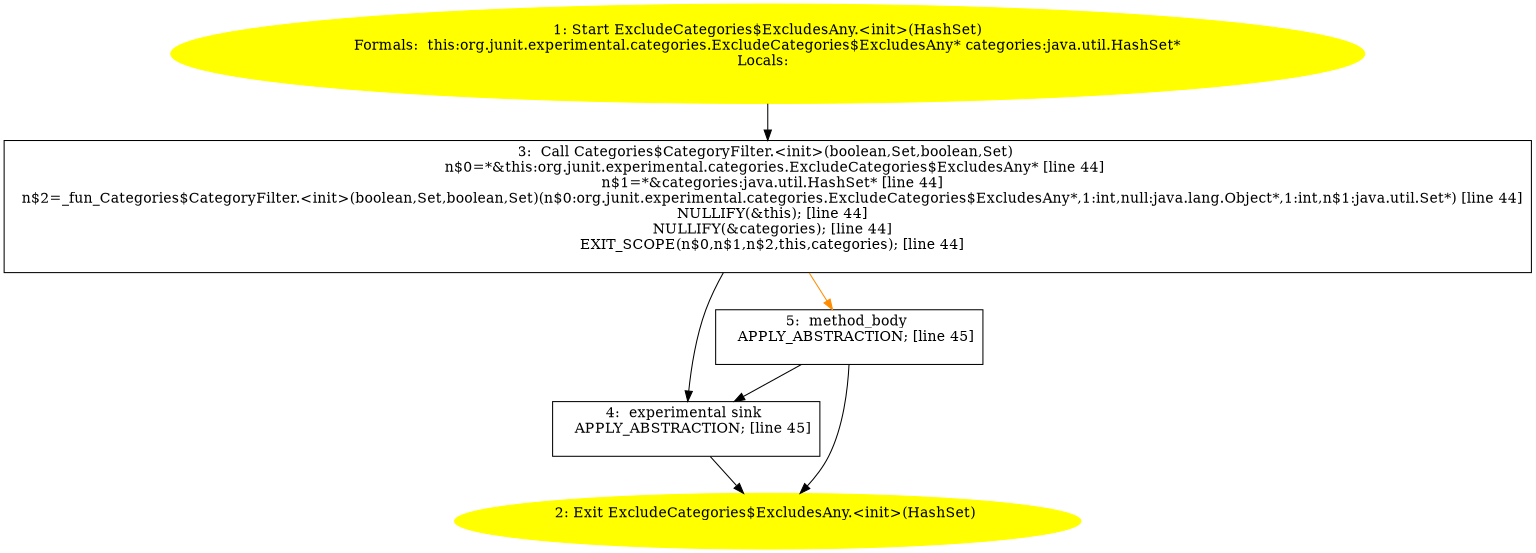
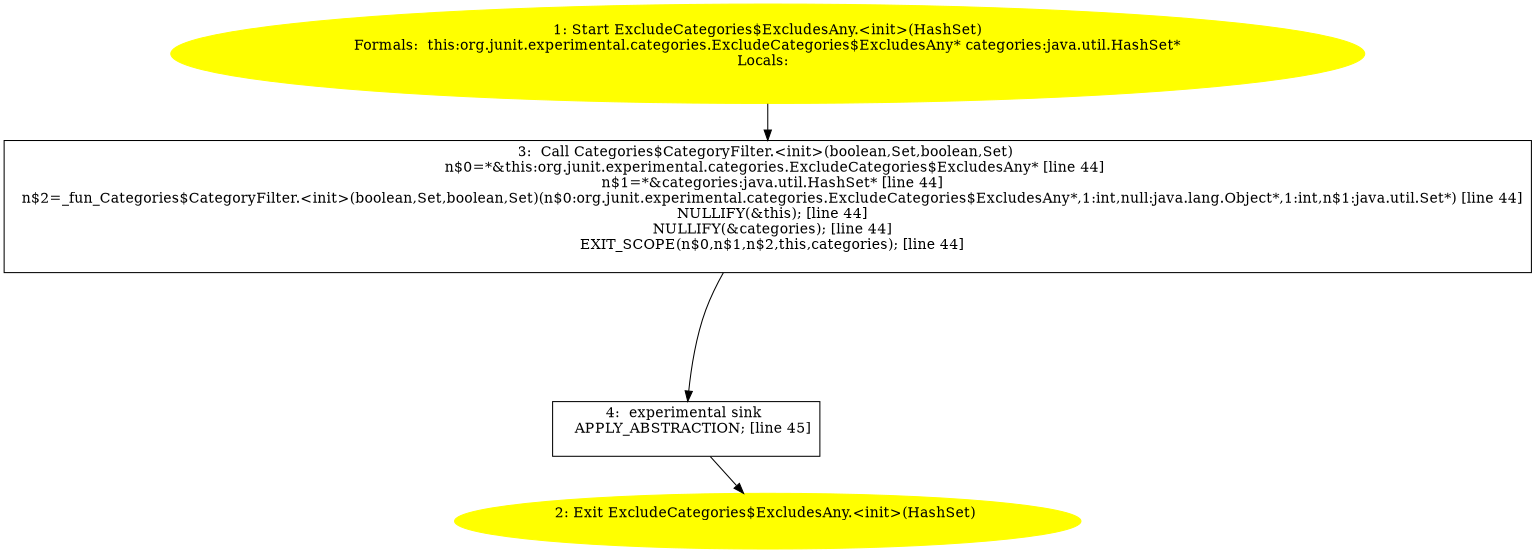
(849, 337) -> none
